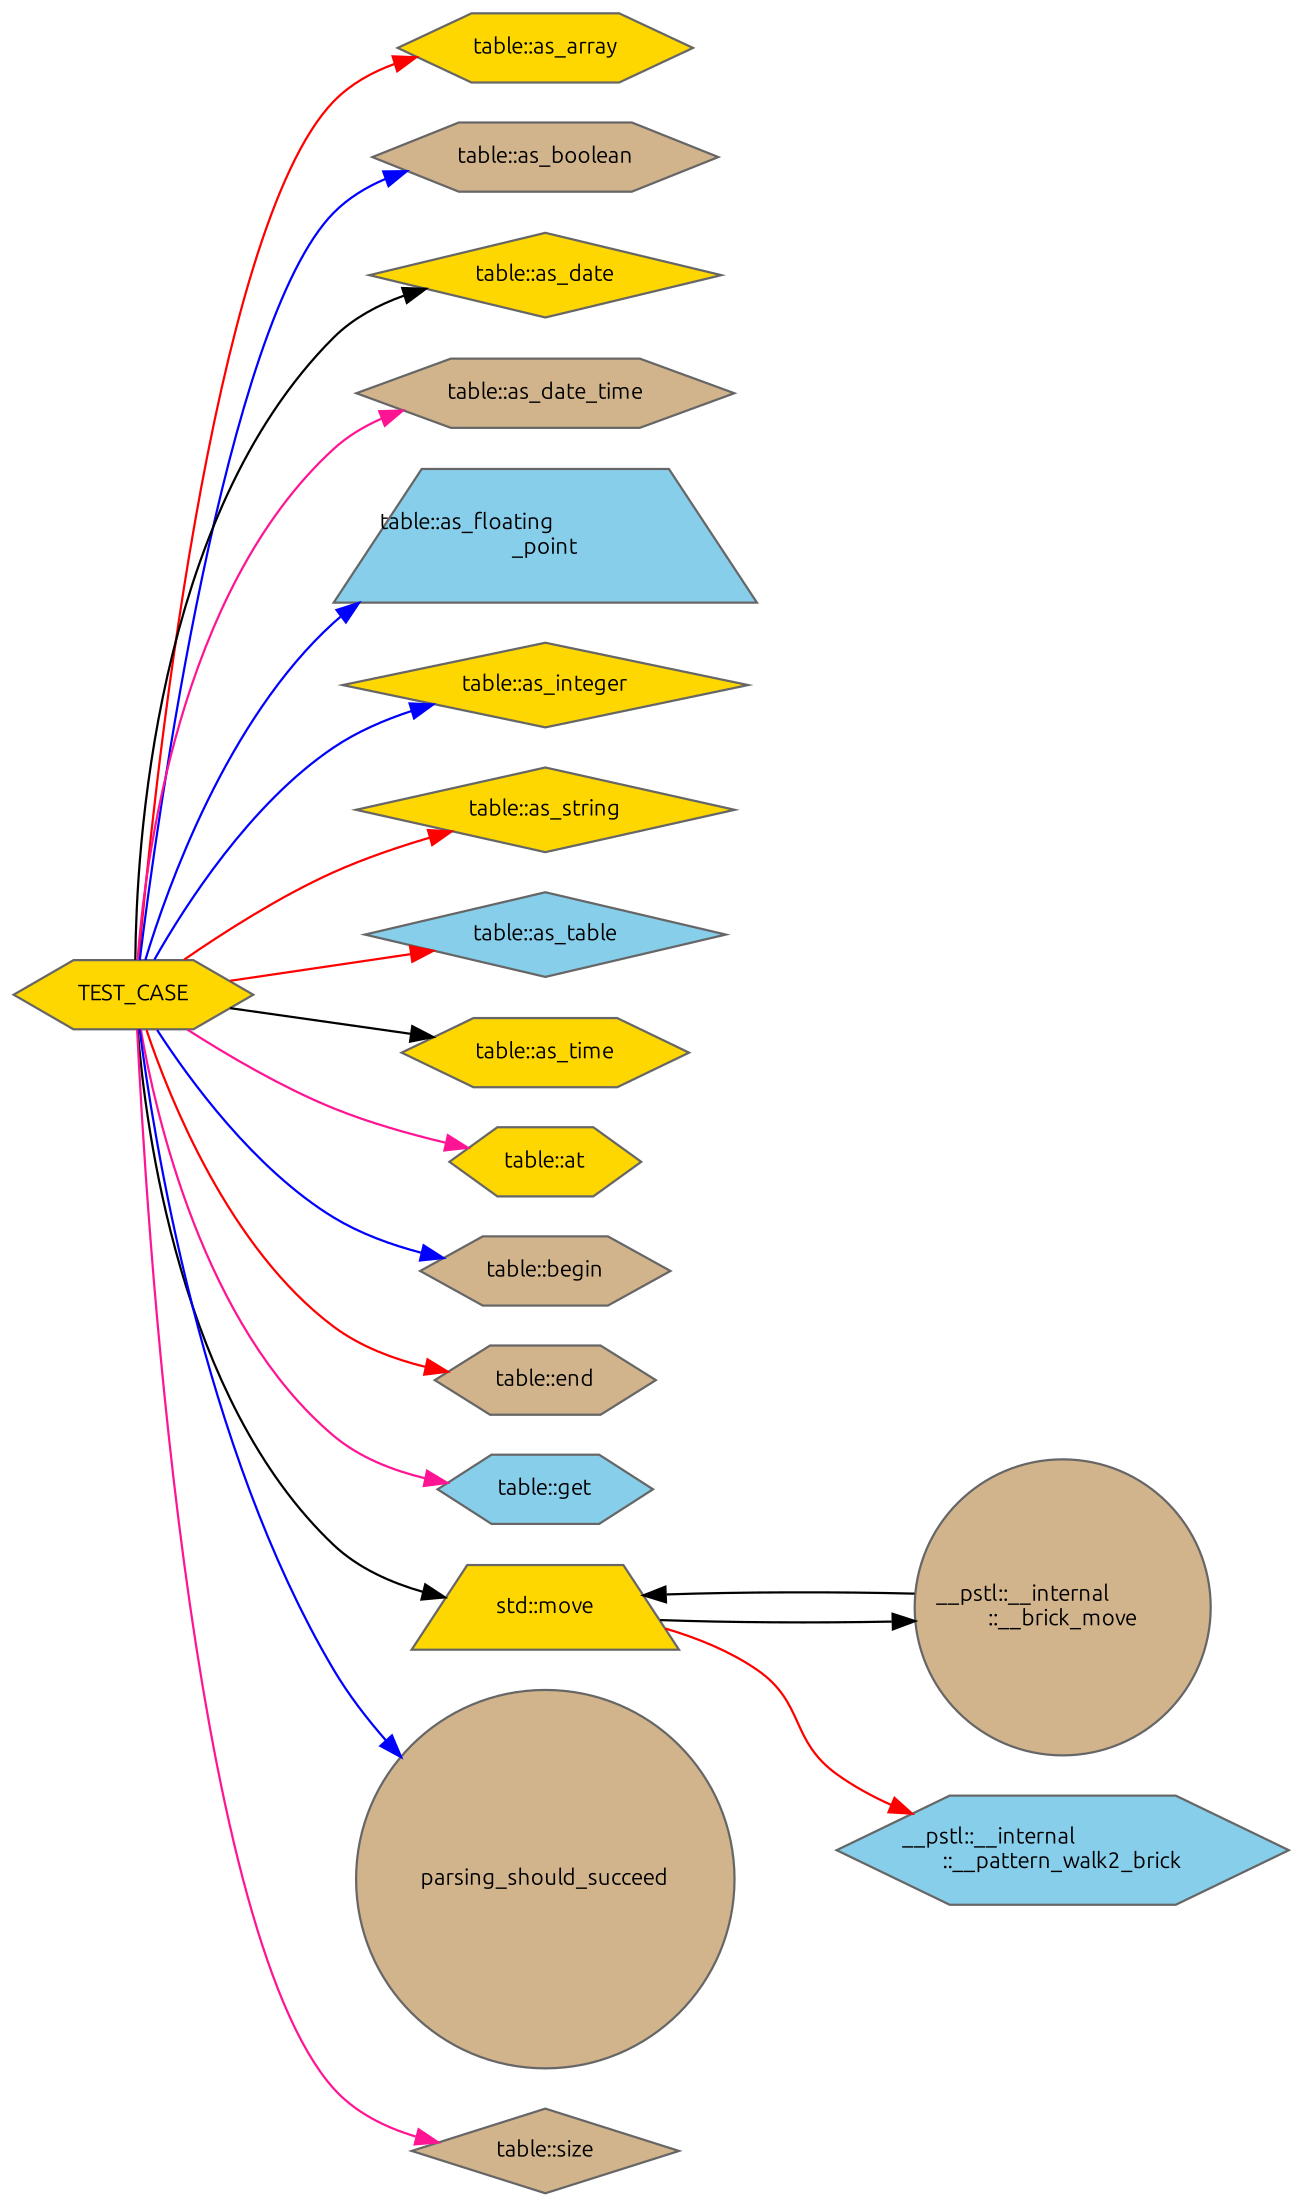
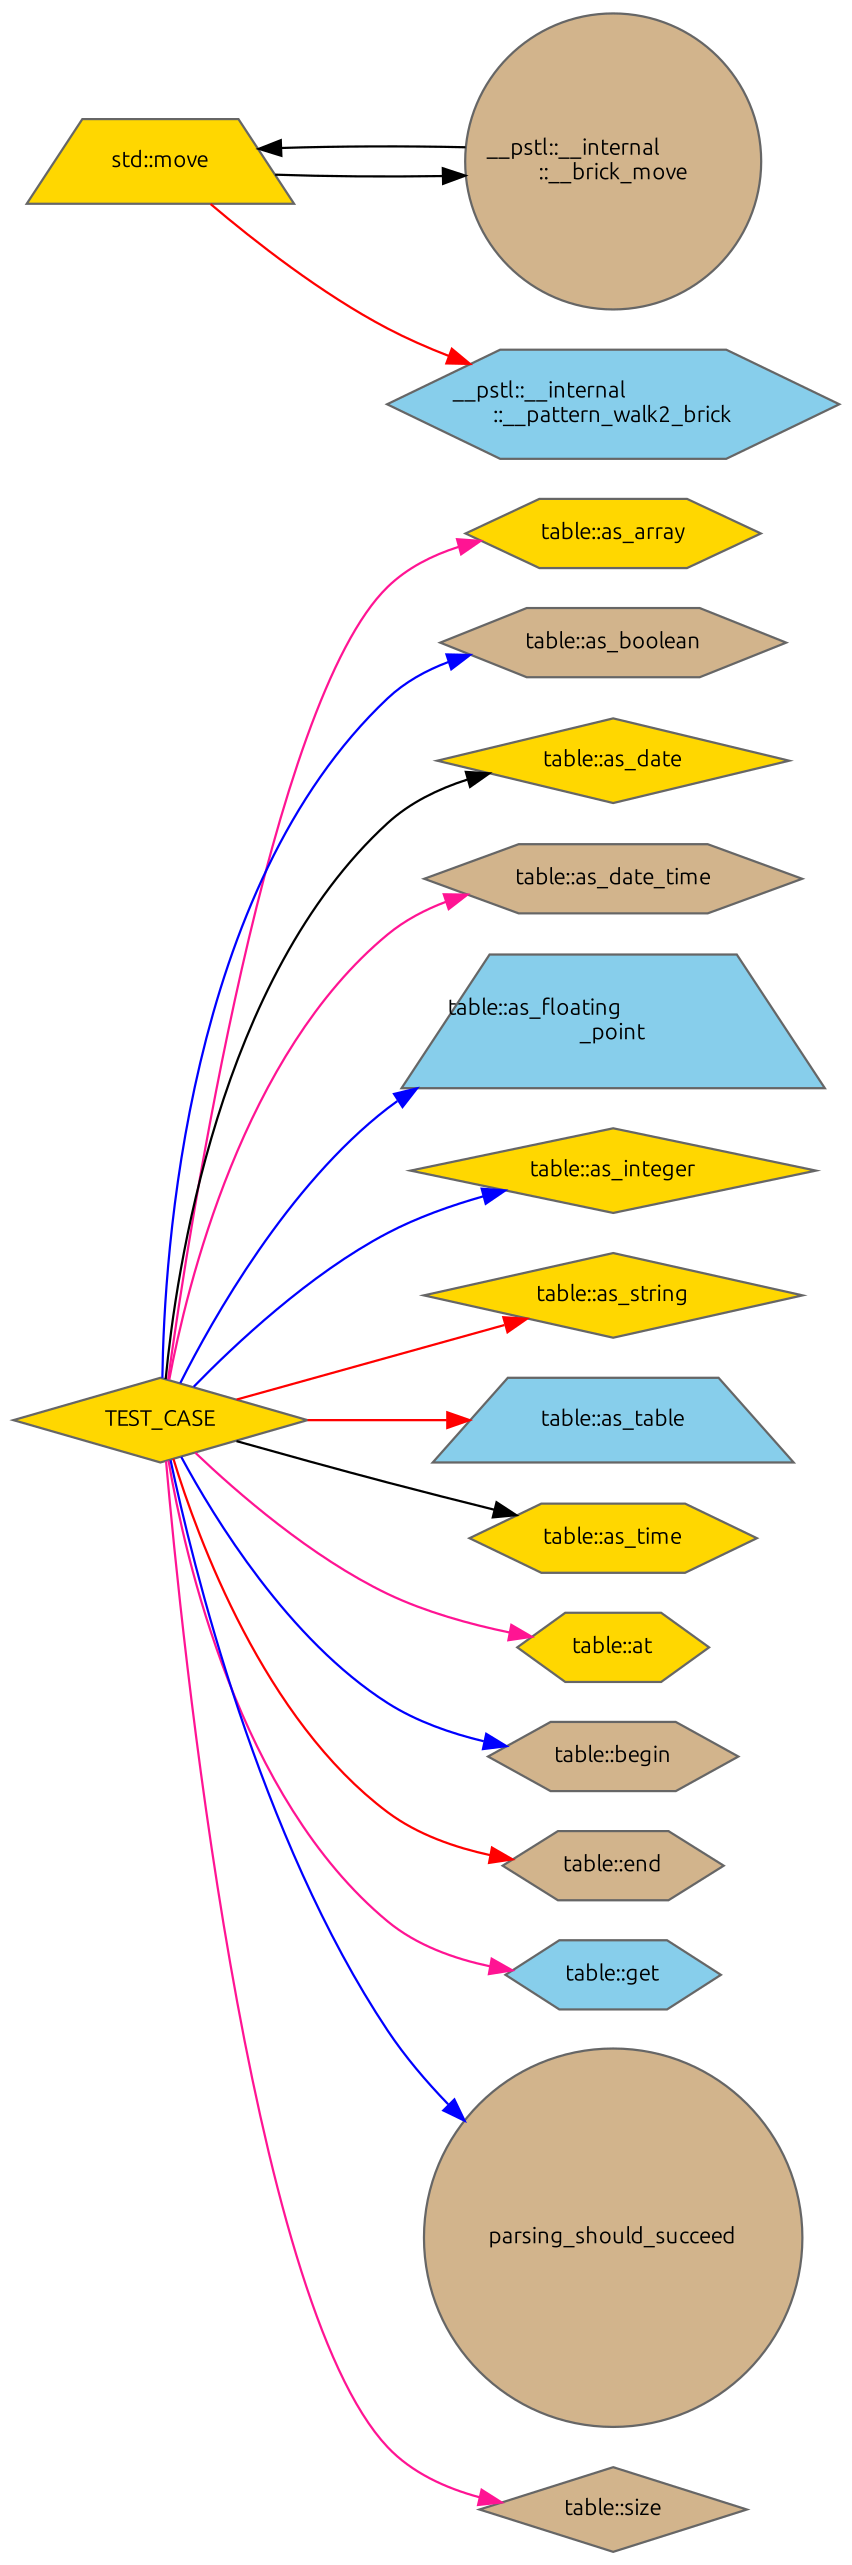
(203, 484) -> (240, 976)
(545, 935) -> (613, 1420)
(133, 995) -> (160, 1420)
(238, 1413) -> none
